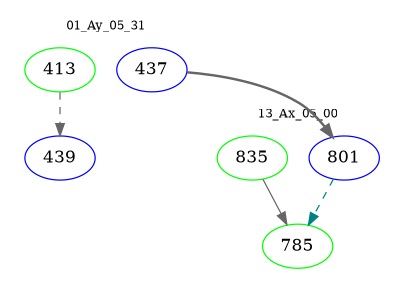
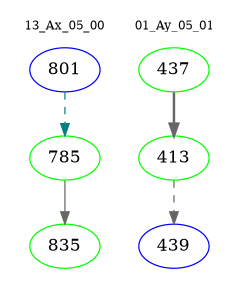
(106, 26) -> (175, 26)
(152, 70) -> (174, 70)
(262, 86) -> (174, 108)
(272, 196) -> (65, 196)
